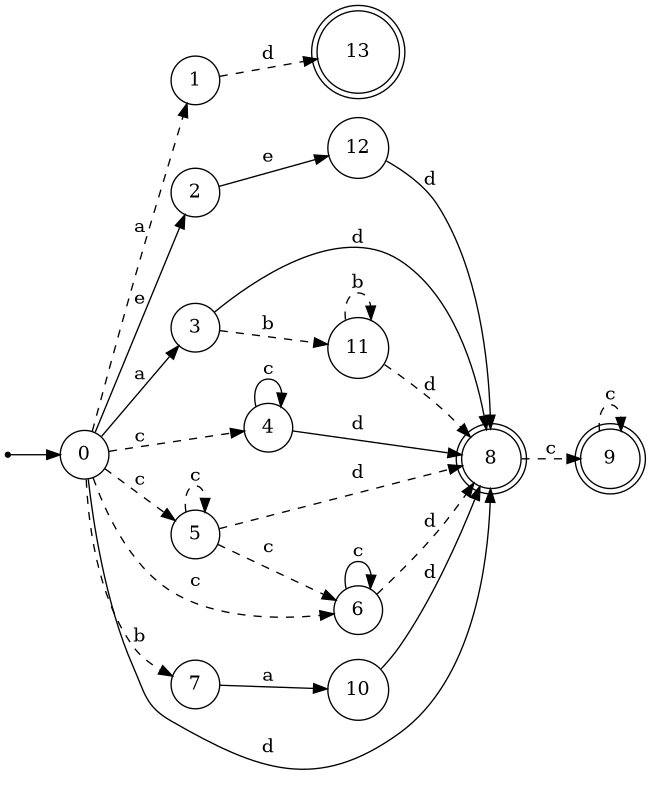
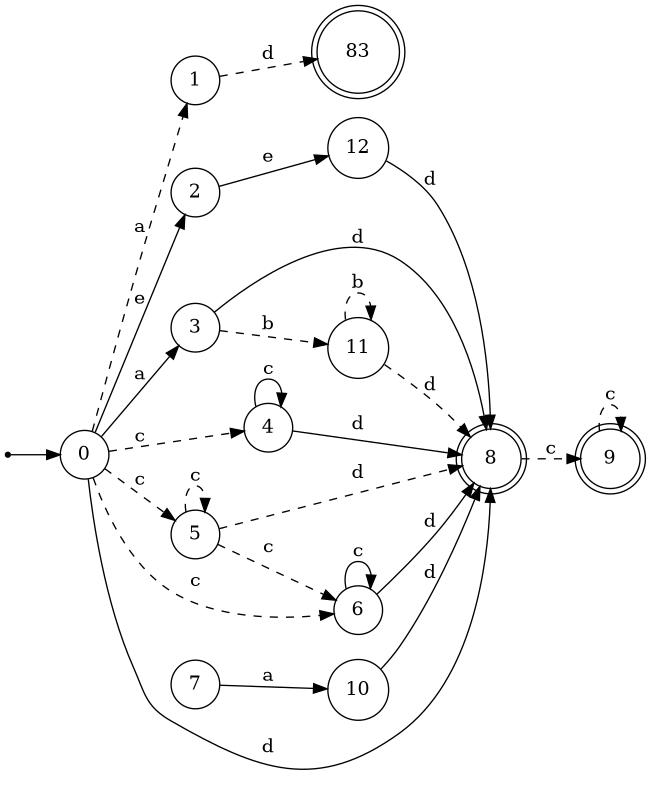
(358, 52) -> (358, 52)
(424, 547) -> (424, 547)
(103, 584) -> none
